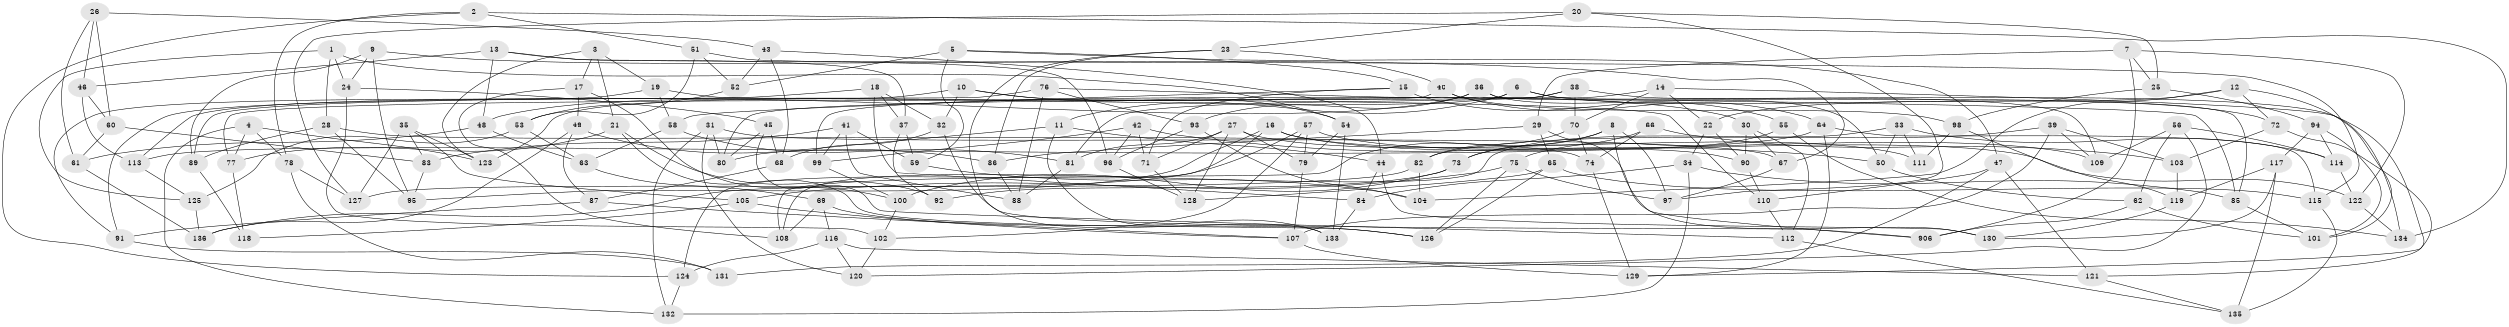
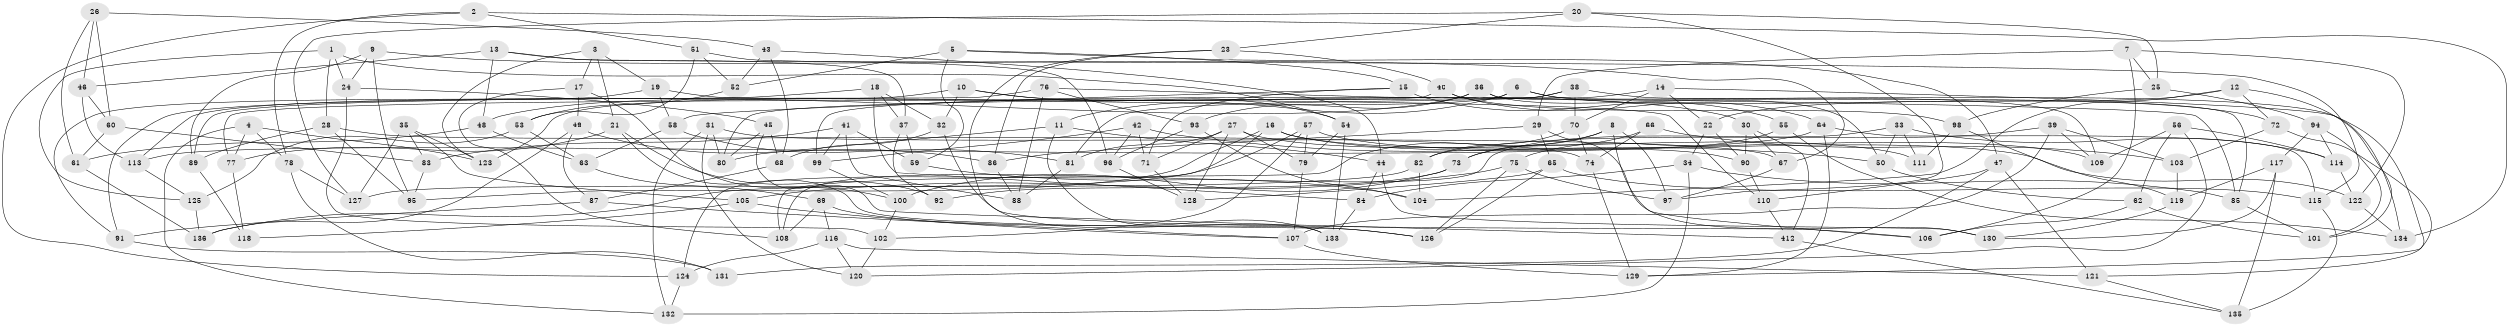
(1788, 239) -> (1788, 239)
(1926, 239) -> (1926, 239)
